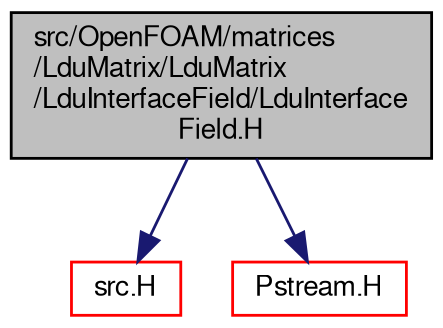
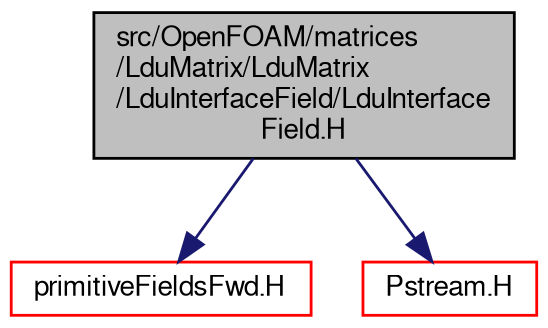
(126, 289) -> (161, 289)
